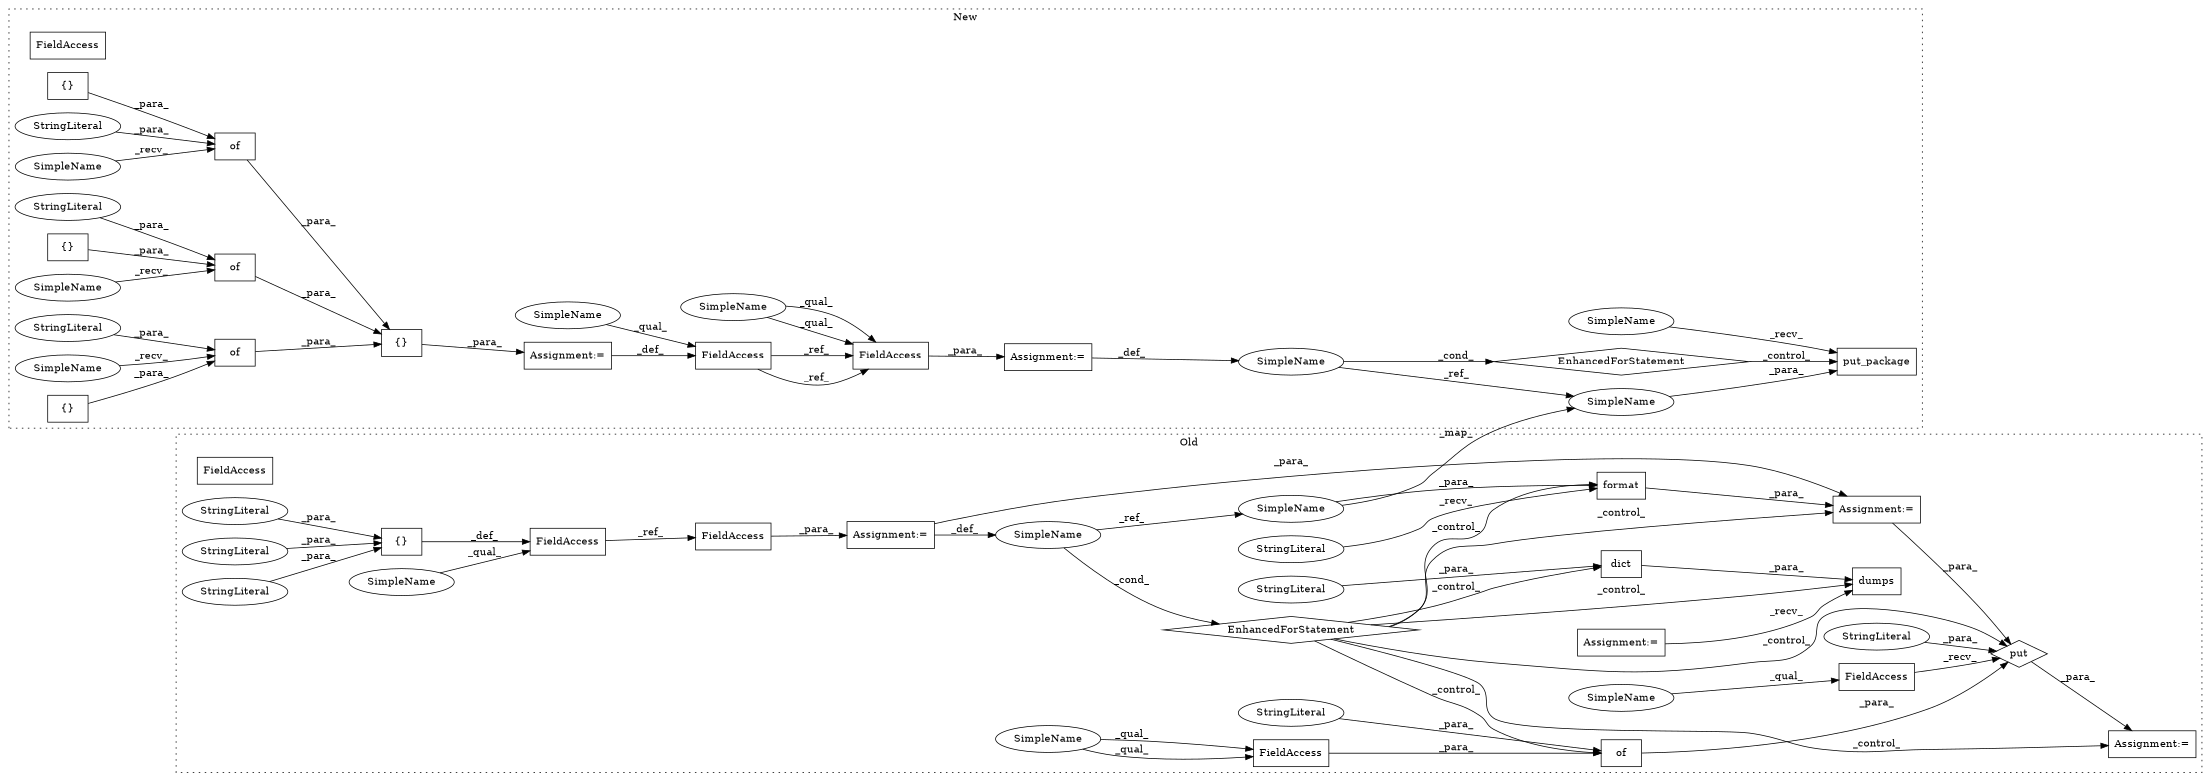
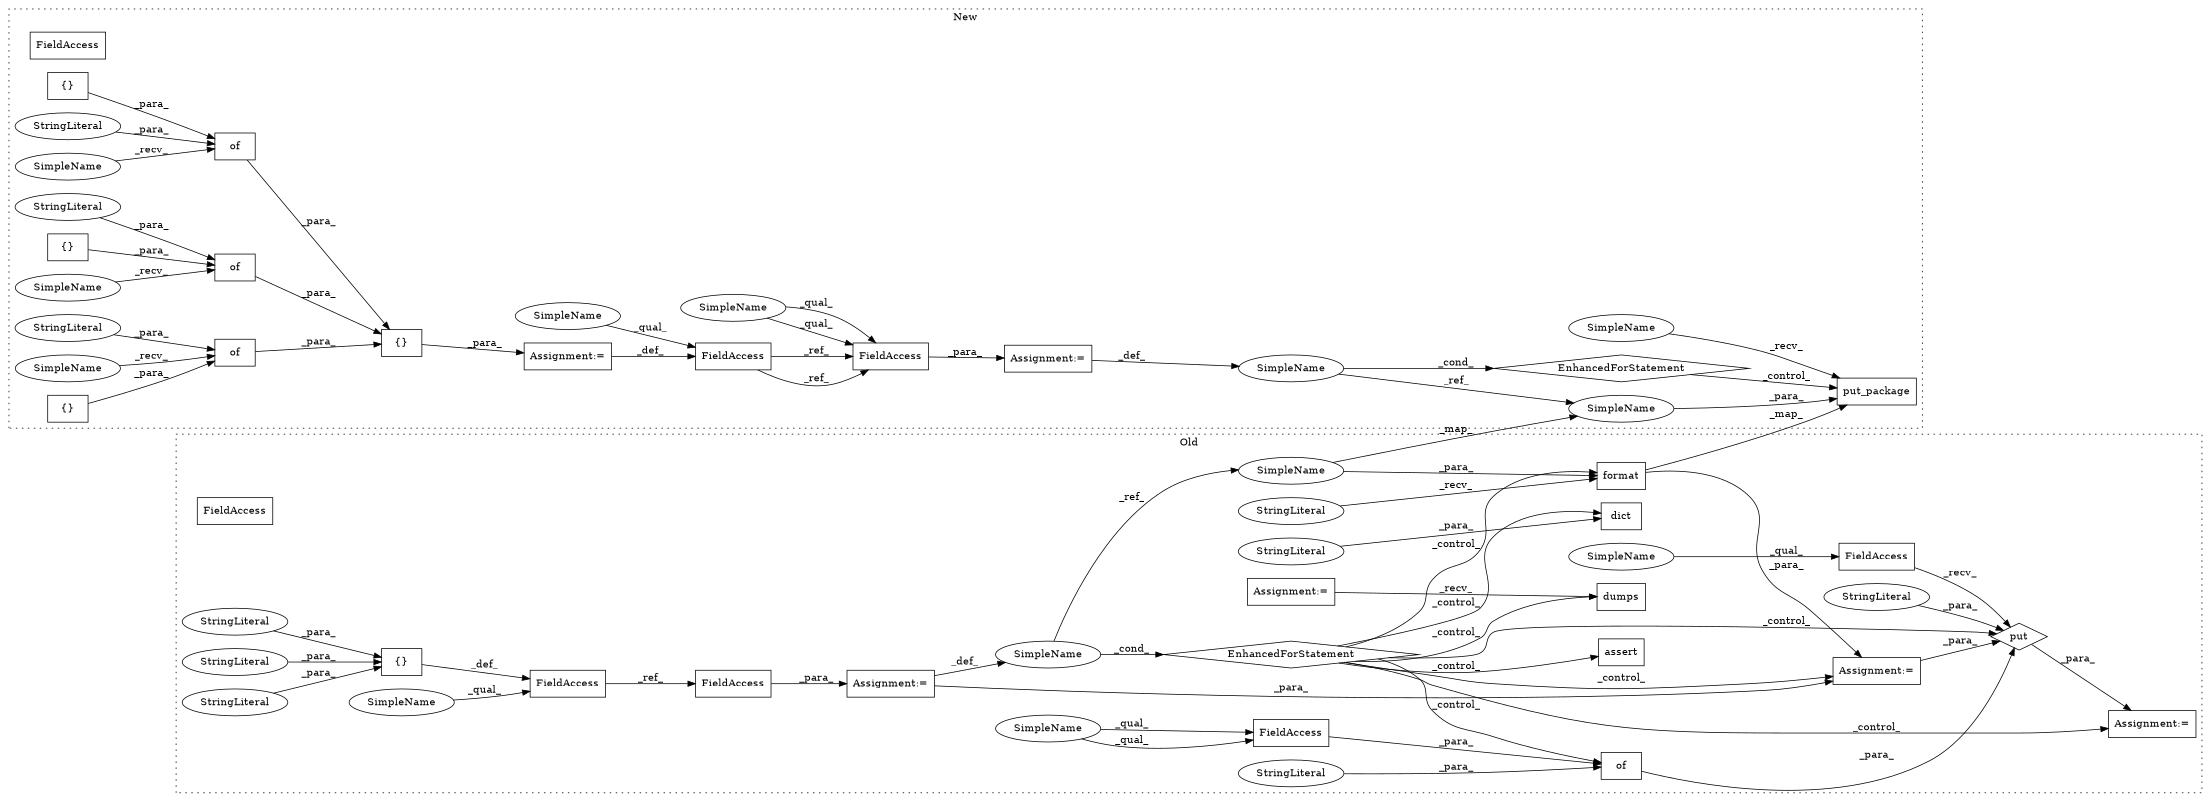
none -> (1744, 442)
(1743, 572) -> none
none -> (1621, 652)
